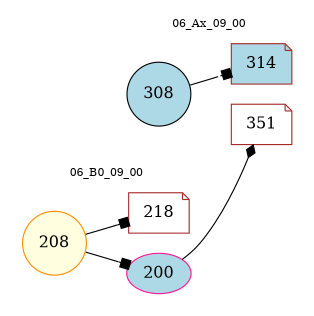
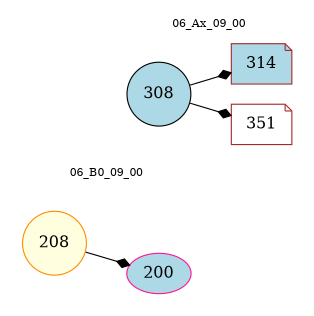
(204, 81) -> (204, 81)
(159, 213) -> none
(221, 213) -> (204, 107)
(102, 257) -> (102, 257)
